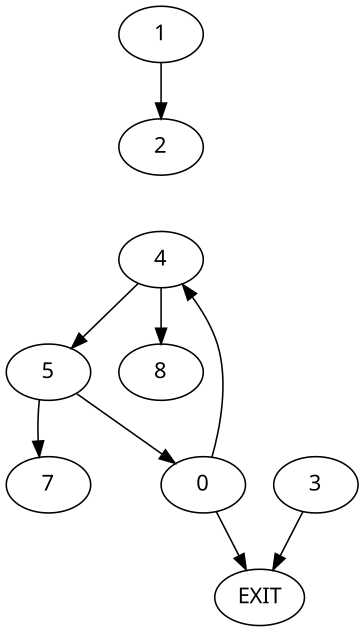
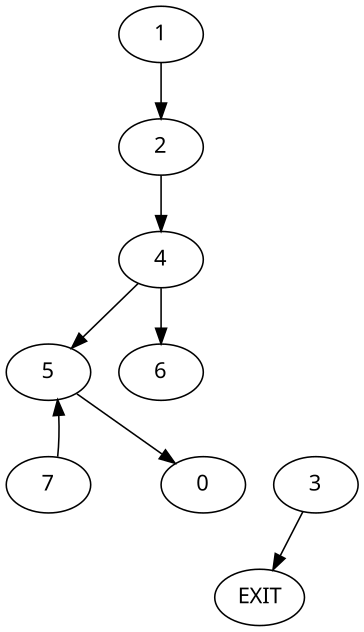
(161, 372) -> (161, 372)
(223, 374) -> (161, 196)
(38, 420) -> (59, 436)
(228, 534) -> none
